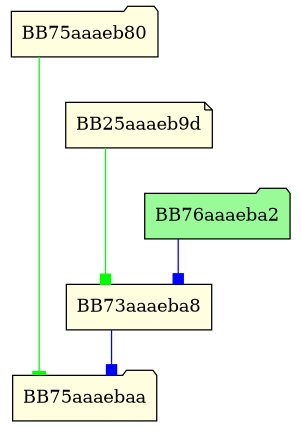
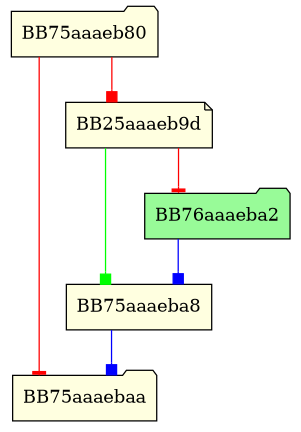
none -> (112, 73)
none -> (179, 167)
(39, 213) -> (39, 213)
(139, 307) -> (139, 307)
